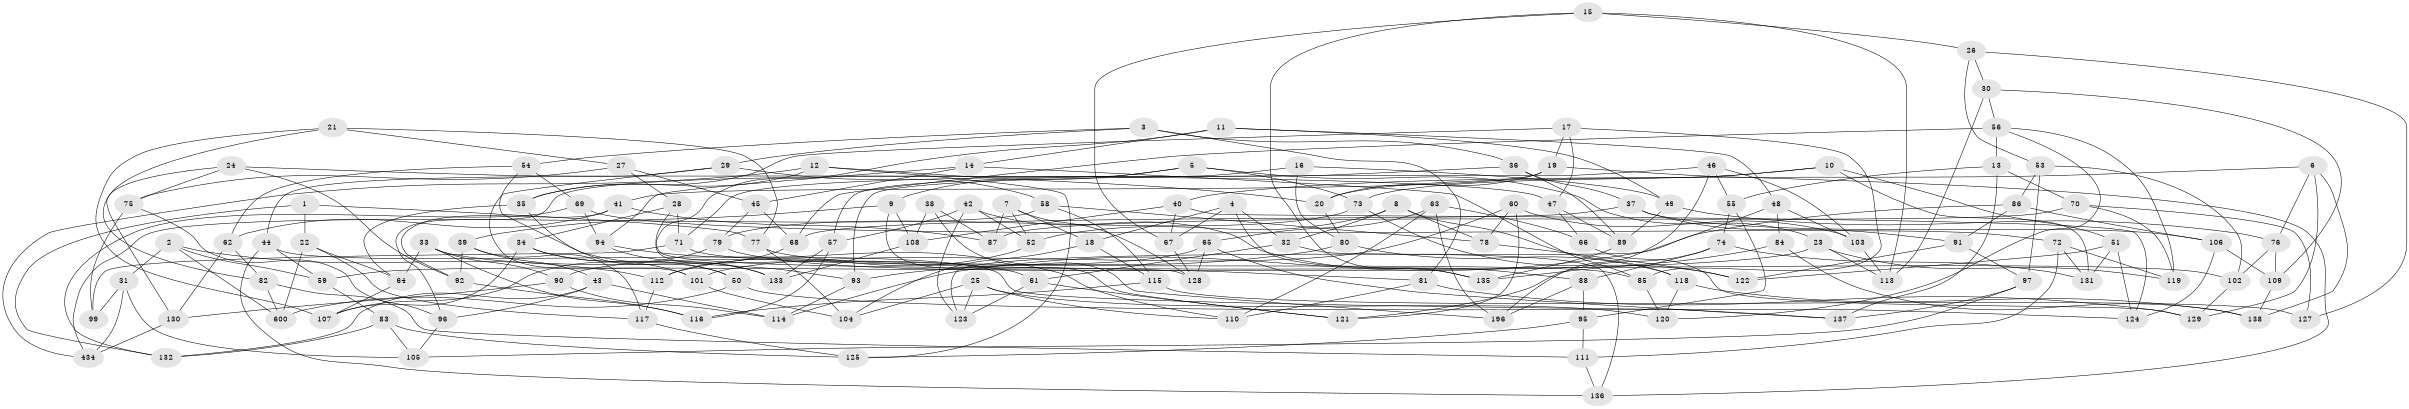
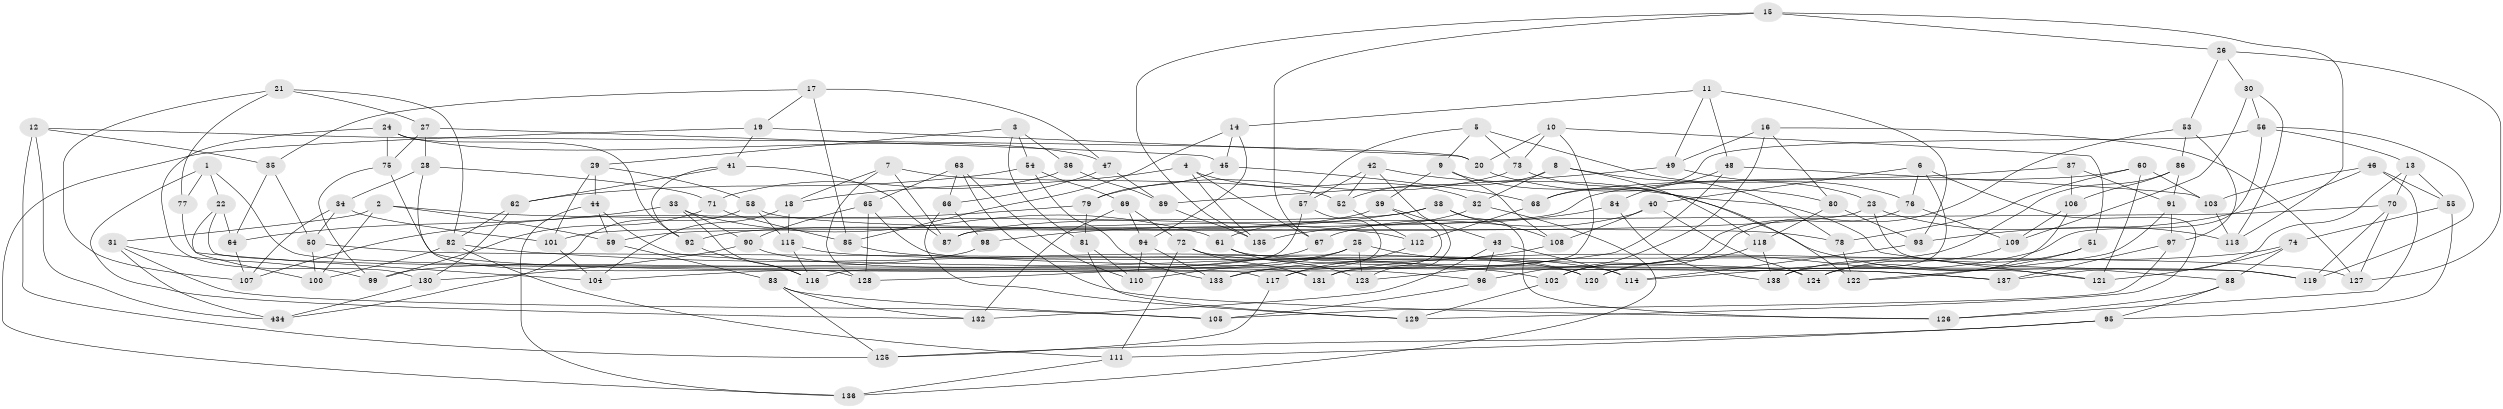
none -> (2056, 136)
(1577, 186) -> none
none -> (986, 243)
(2102, 262) -> (744, 267)
(1785, 266) -> (1002, 257)
(281, 319) -> (316, 281)
(1499, 319) -> (1944, 319)
